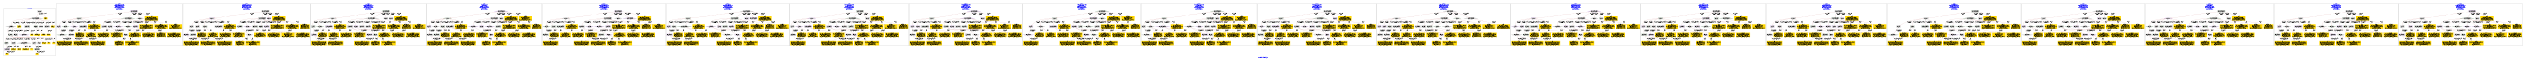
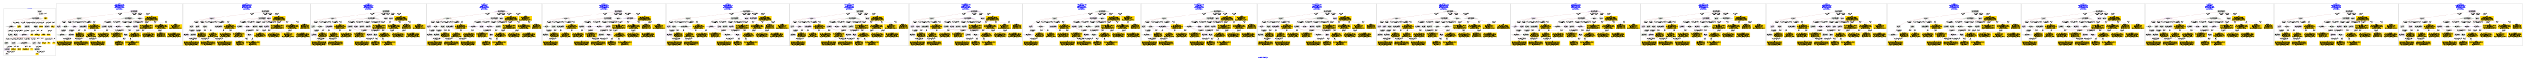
(41, 27) -> (41, 27)
(7, 54) -> (7, 54)
